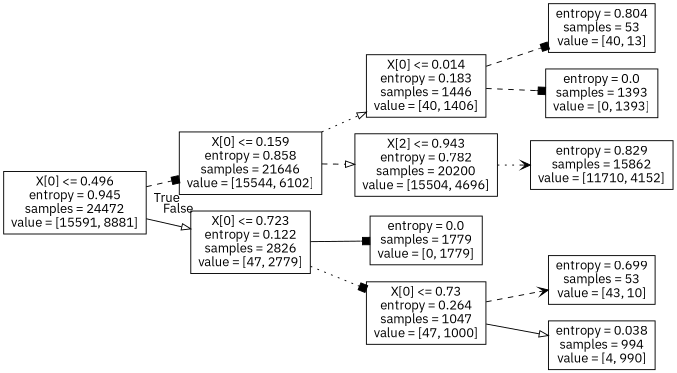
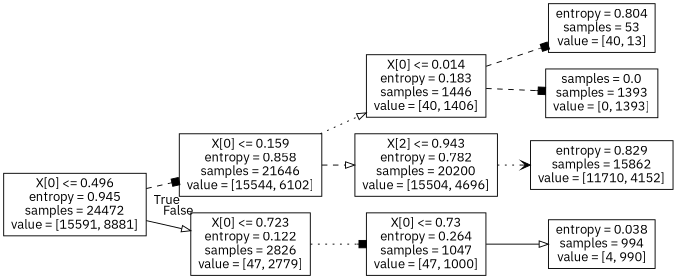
(602, 93) -> (602, 93)
(426, 240) -> none
(602, 280) -> none
